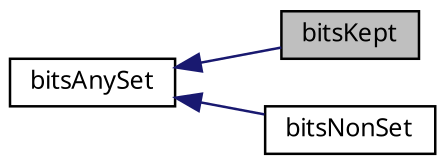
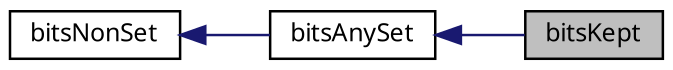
(233, 108) -> (238, 35)
